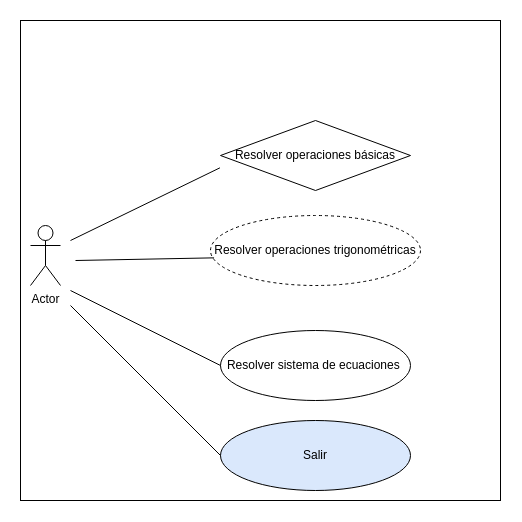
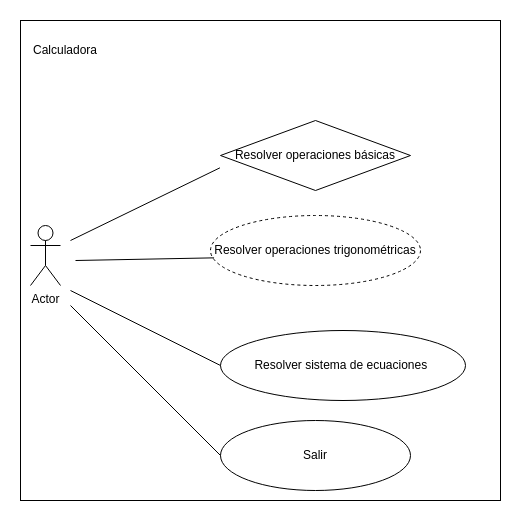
none -> (66, 51)
(316, 366) -> (343, 366)
(316, 456) -> (316, 456)
